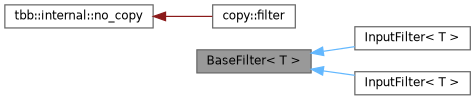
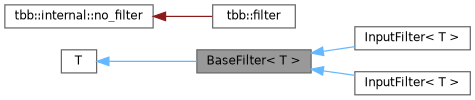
(79, 16) -> (79, 16)
(254, 16) -> (254, 16)
none -> (79, 61)
